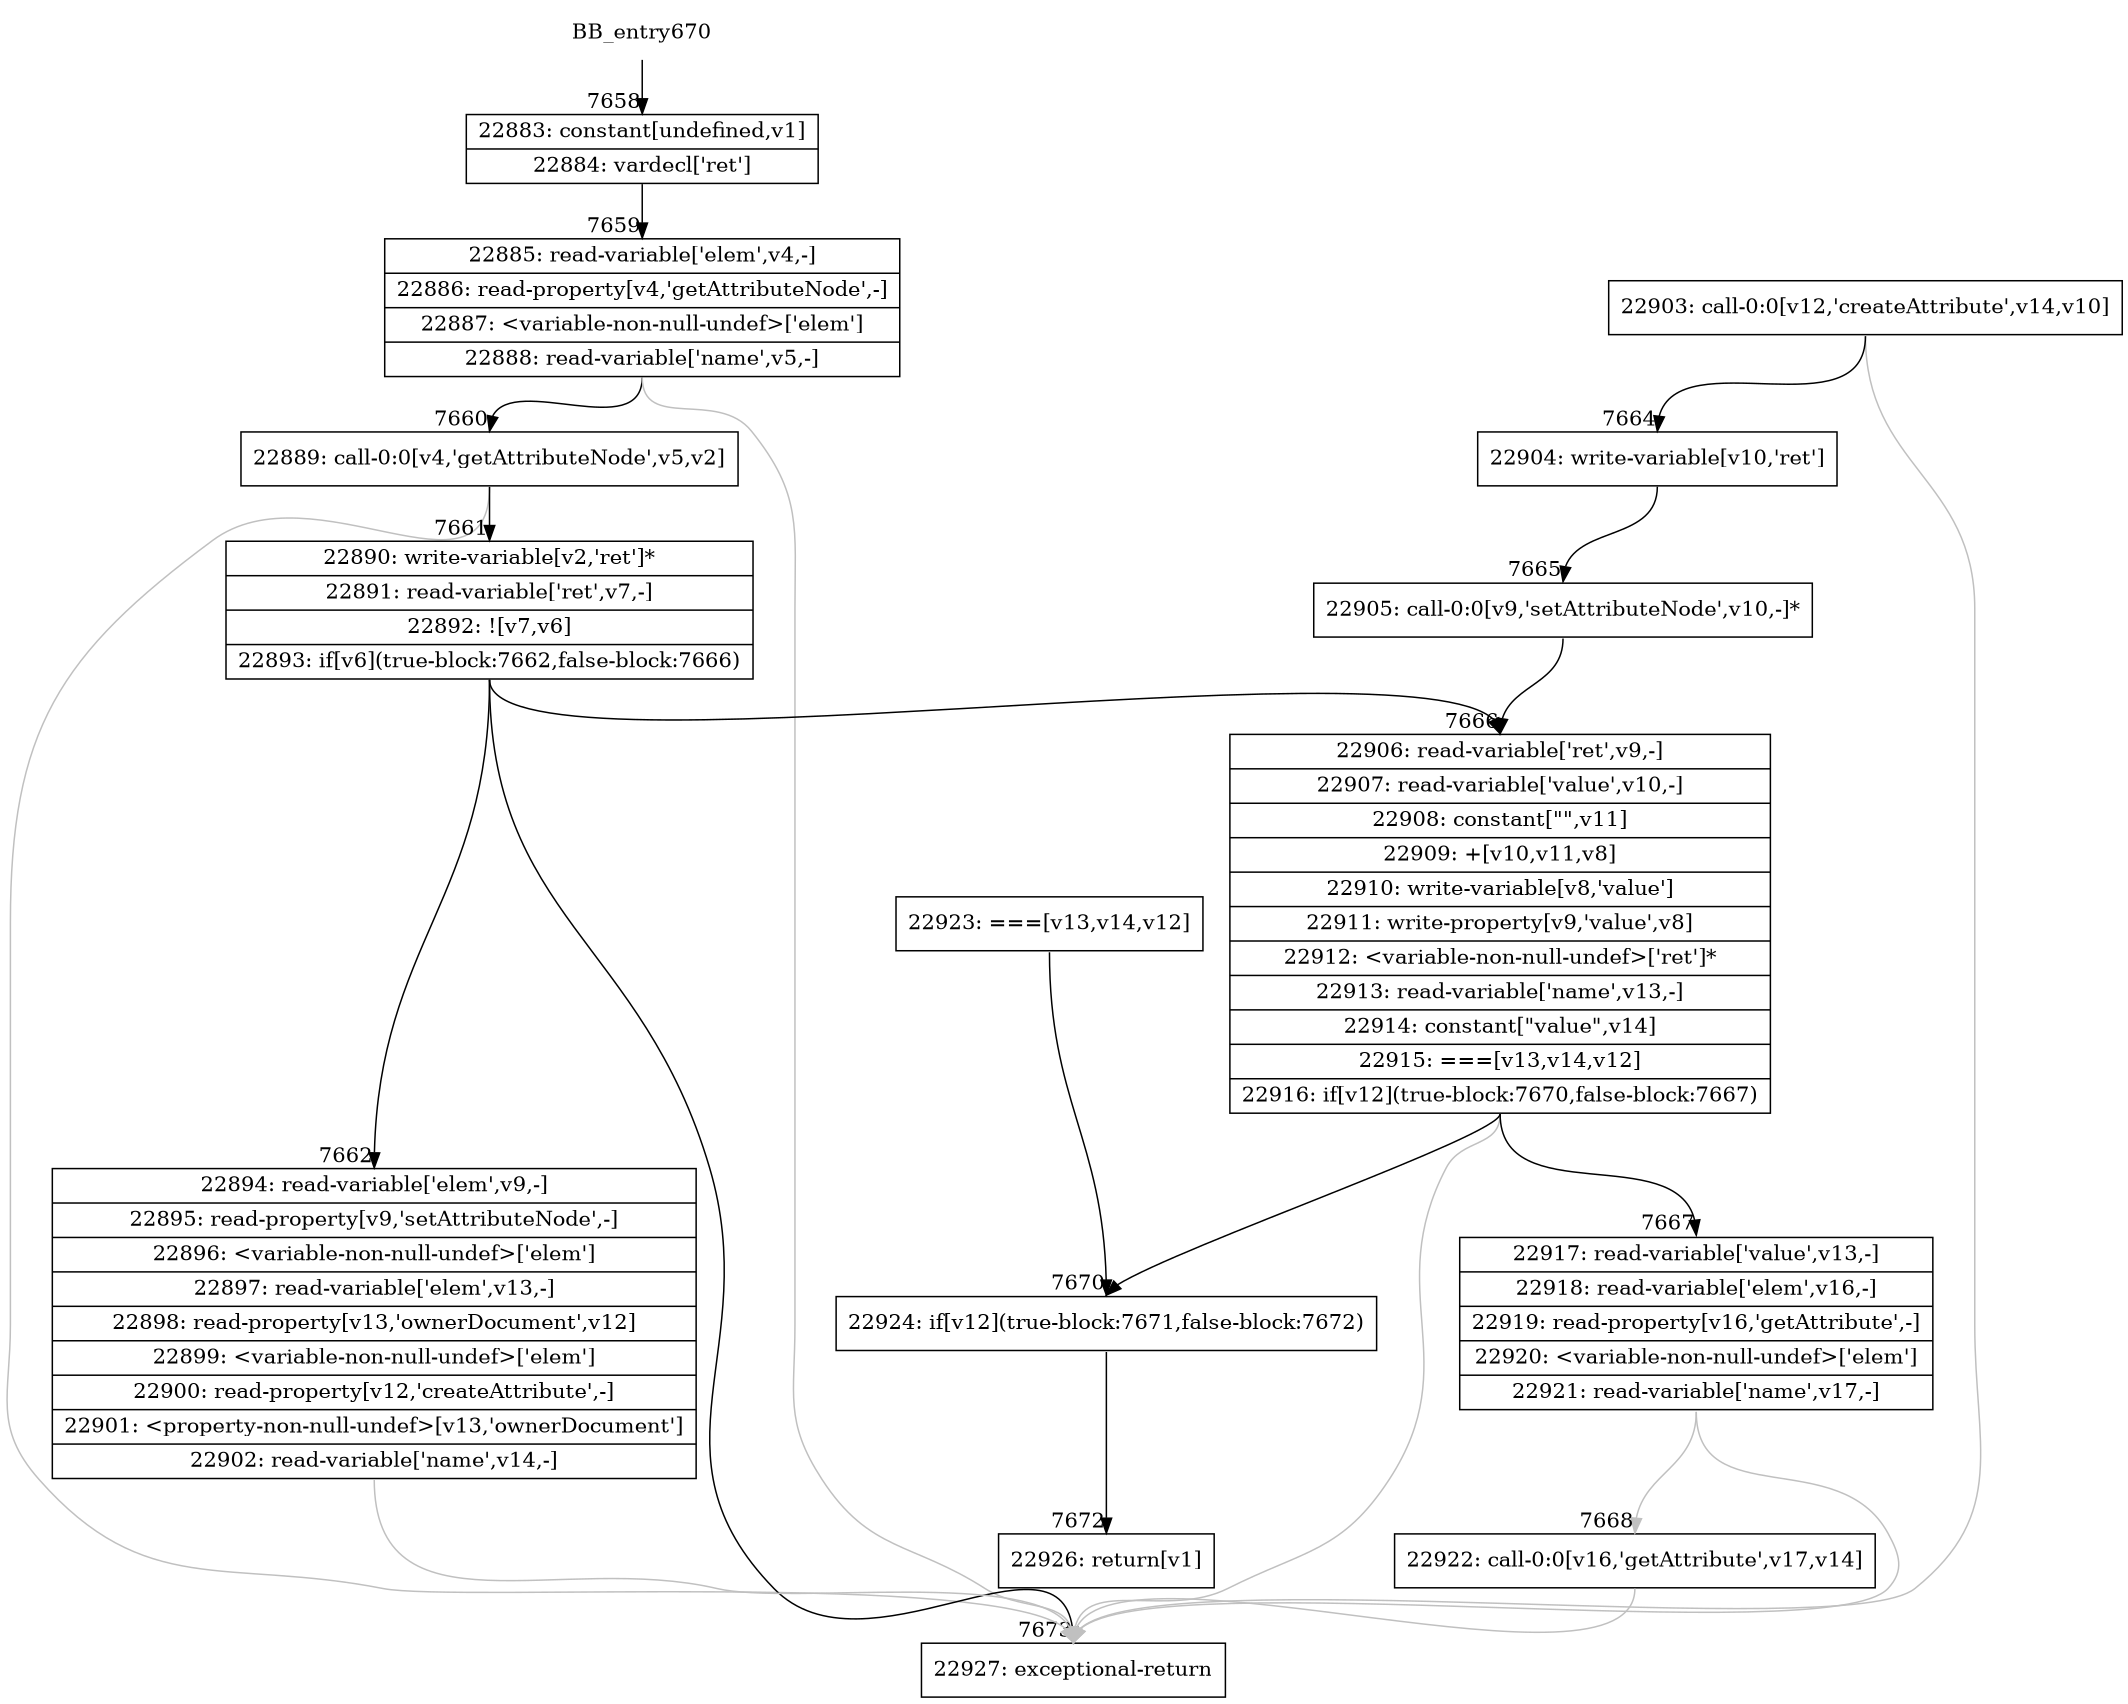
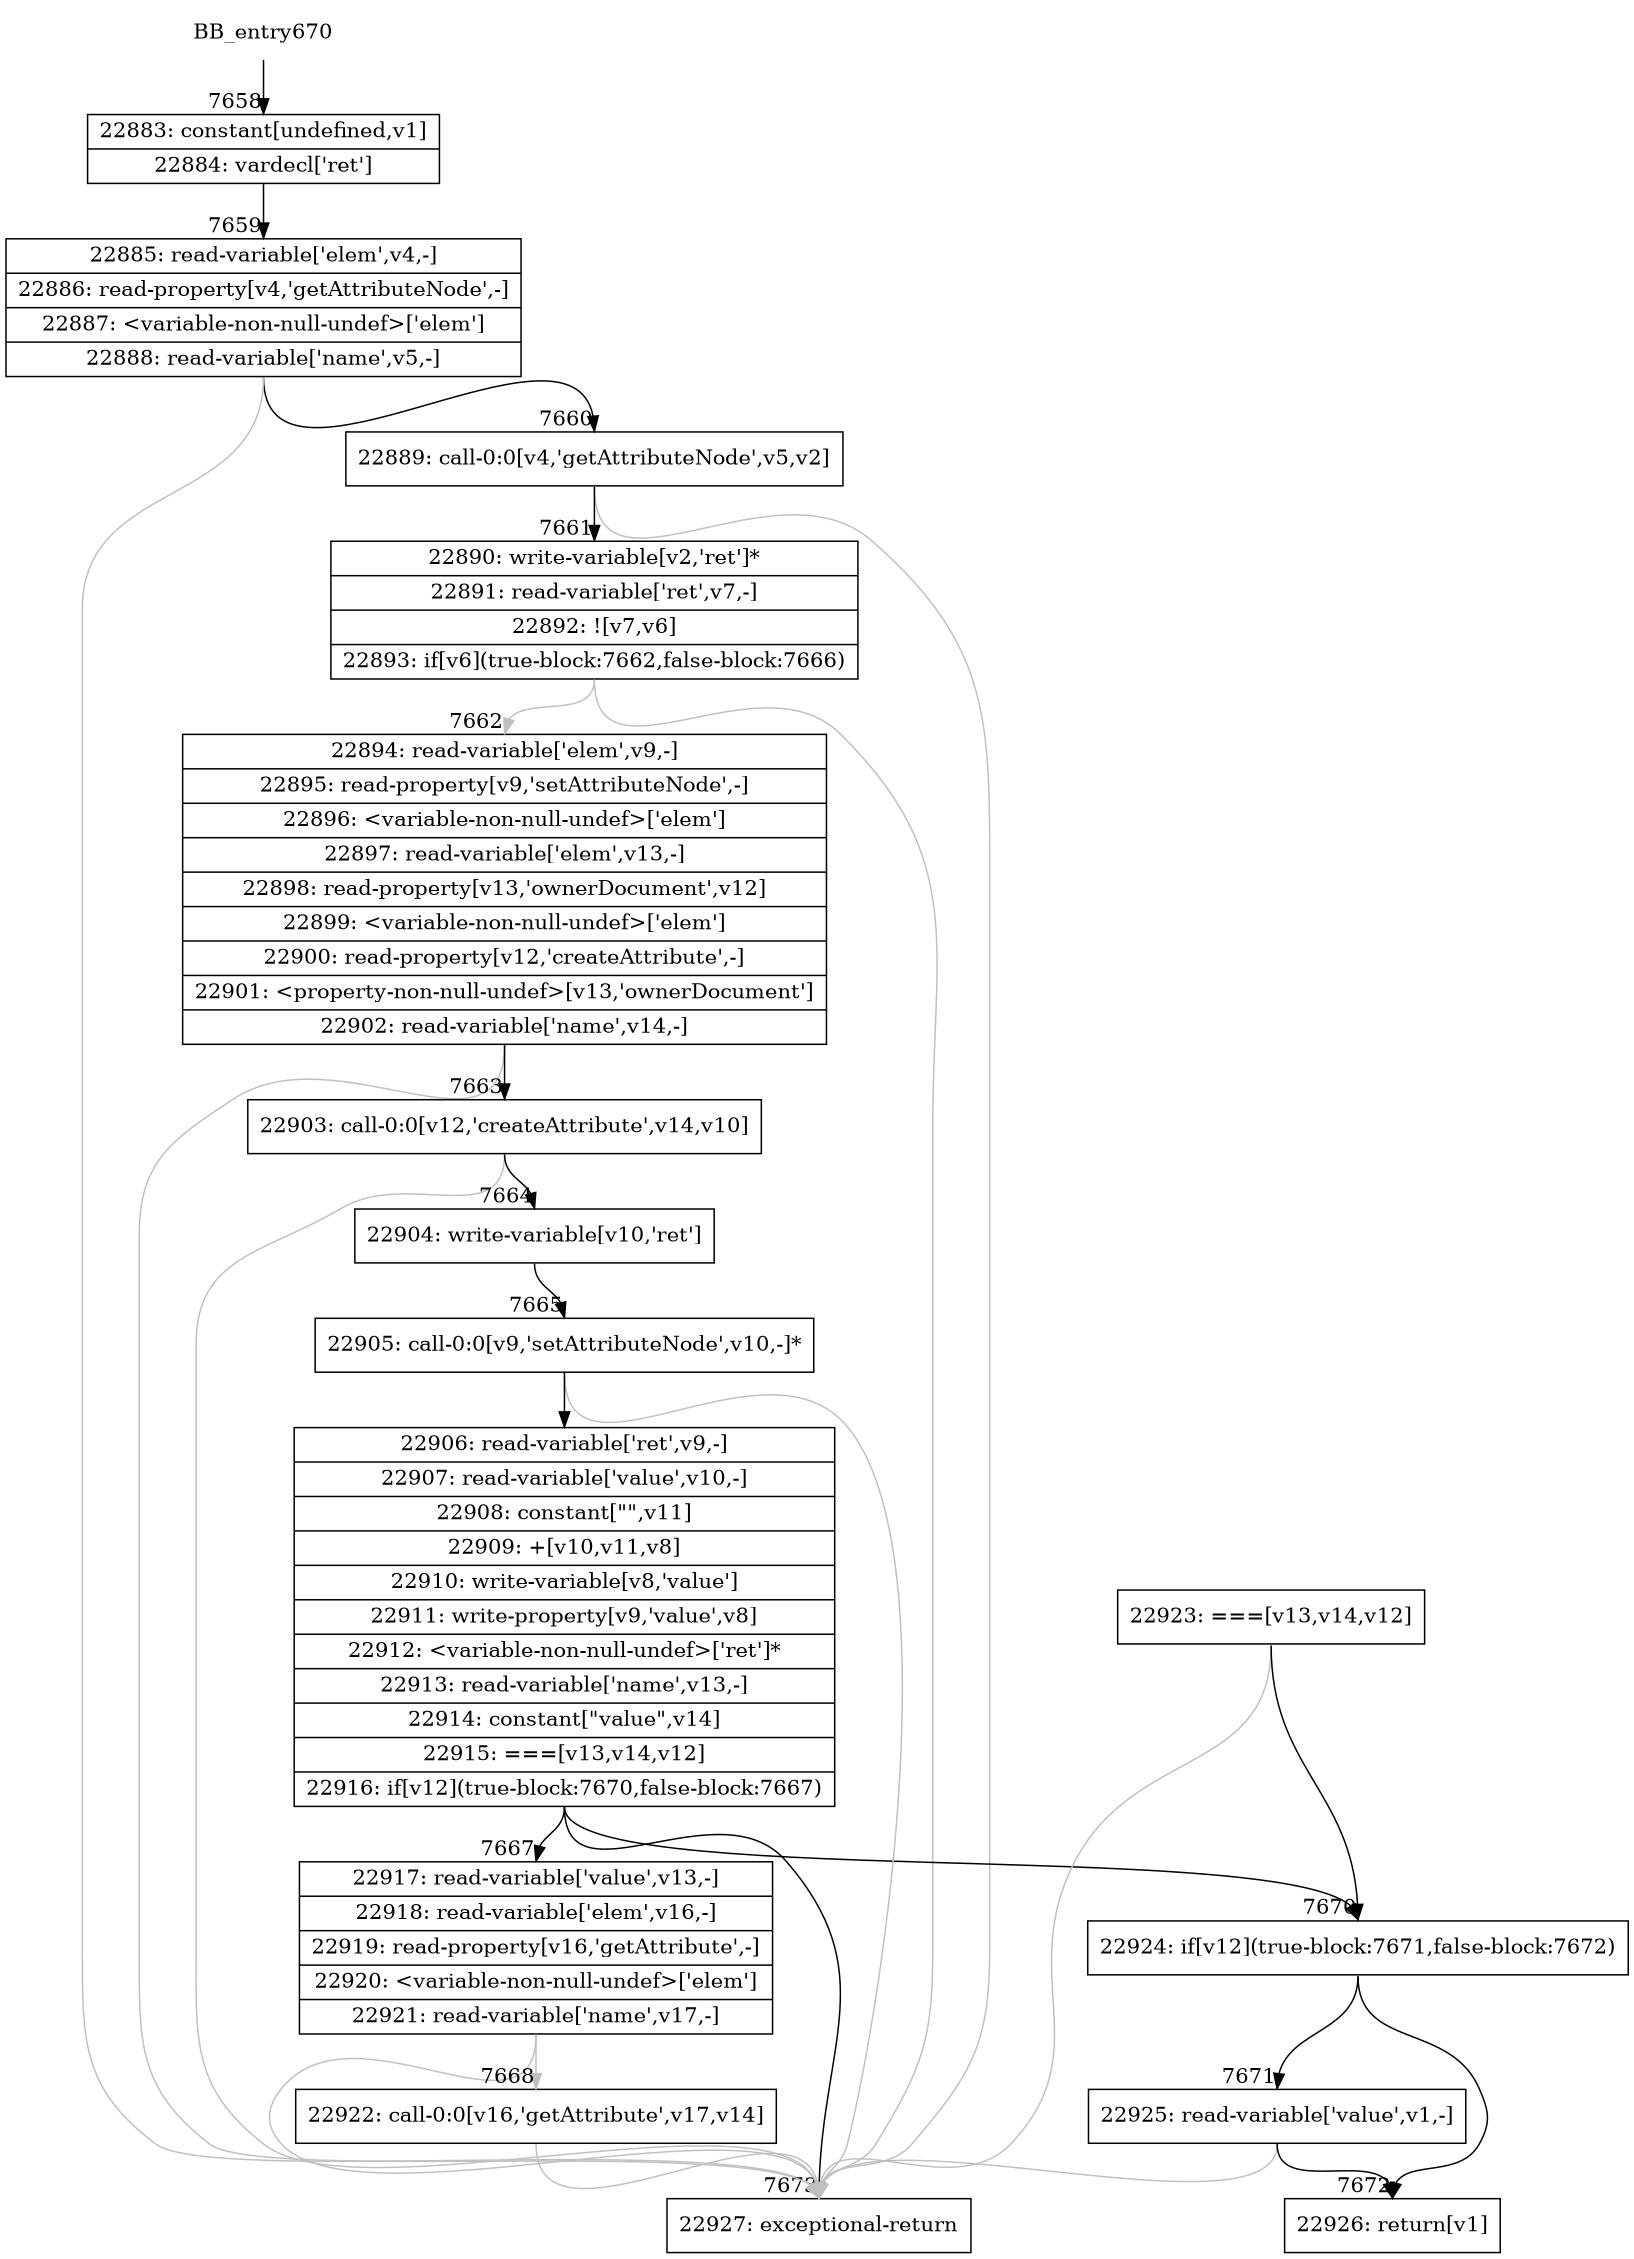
(988, 707) -> none
(435, 917) -> (557, 706)
none -> (505, 1064)
(723, 1278) -> (933, 1324)
(1398, 1462) -> (810, 1894)
none -> (901, 1644)
none -> (1052, 1957)
none -> (1277, 2116)
